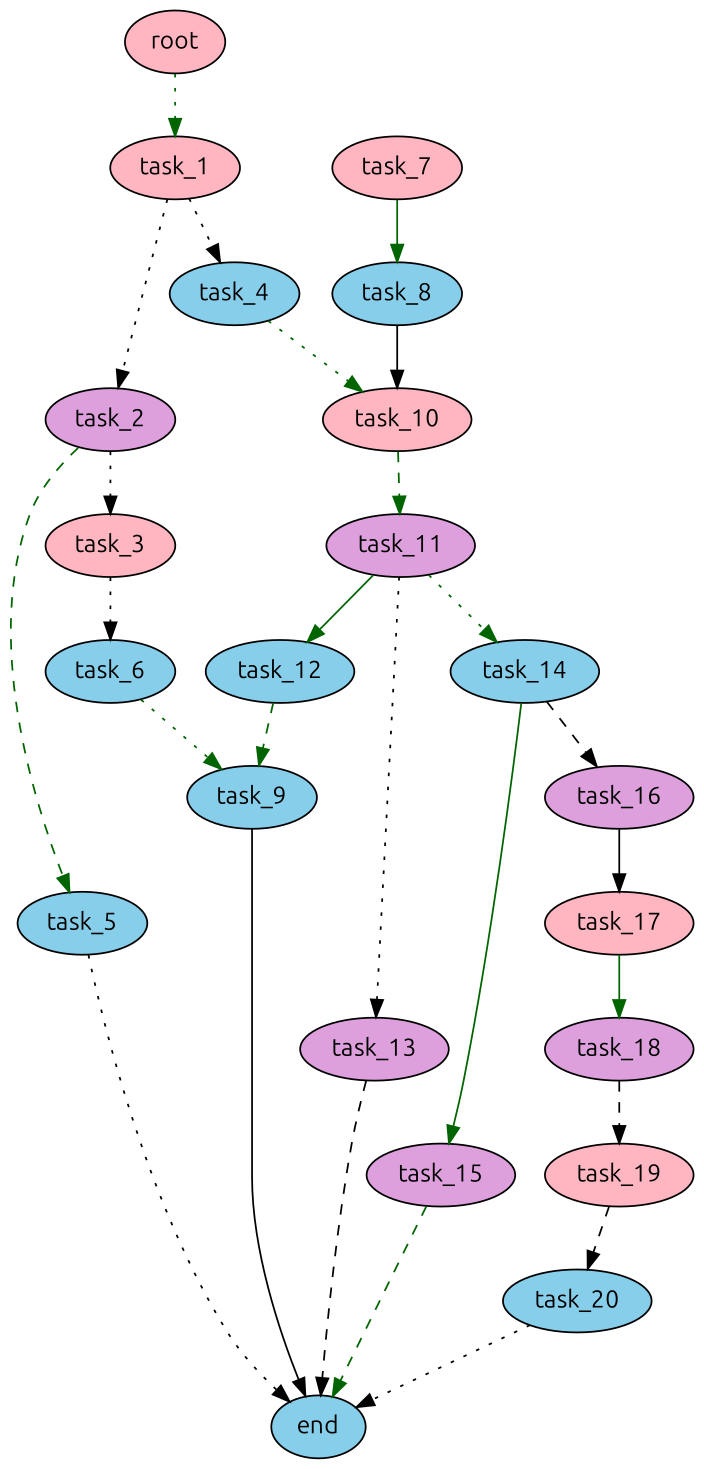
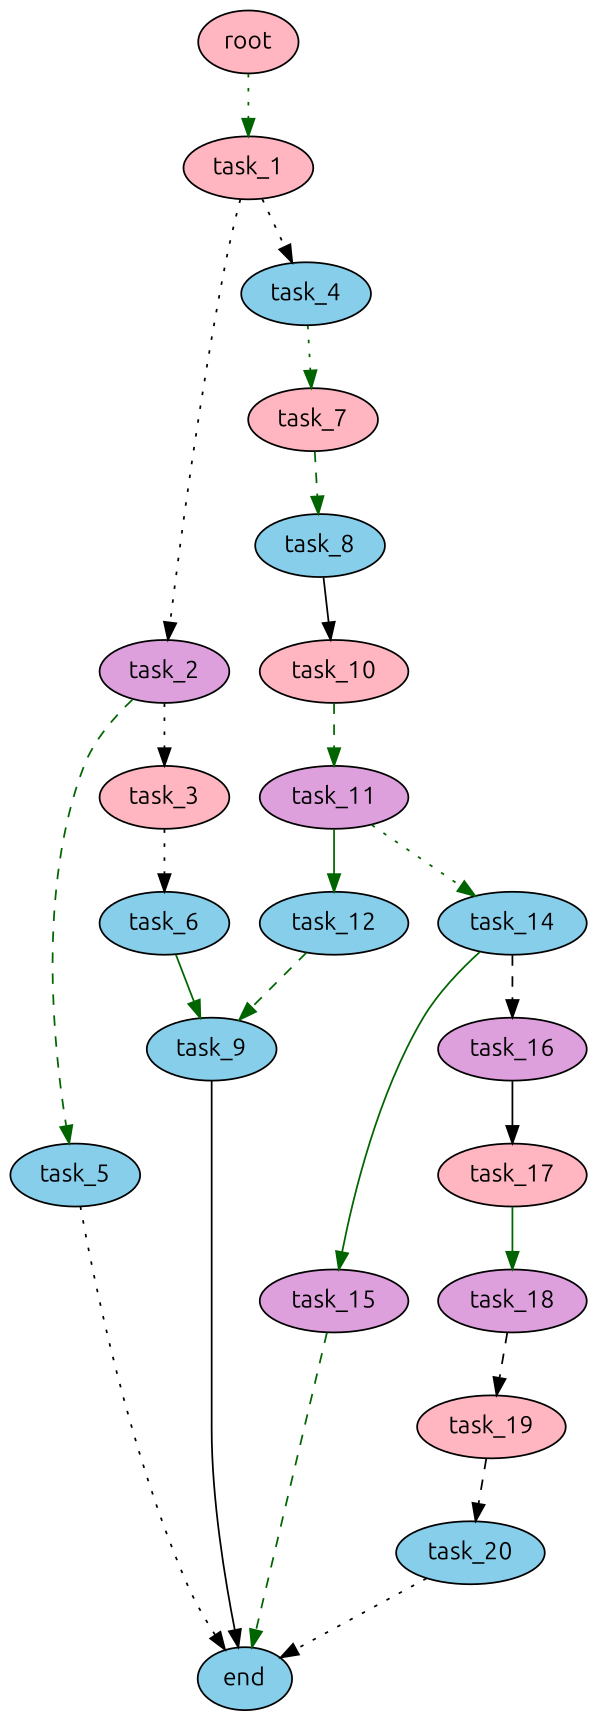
(397, 222) -> (316, 474)
(308, 351) -> (309, 348)
(174, 729) -> (185, 978)
(374, 1049) -> none
